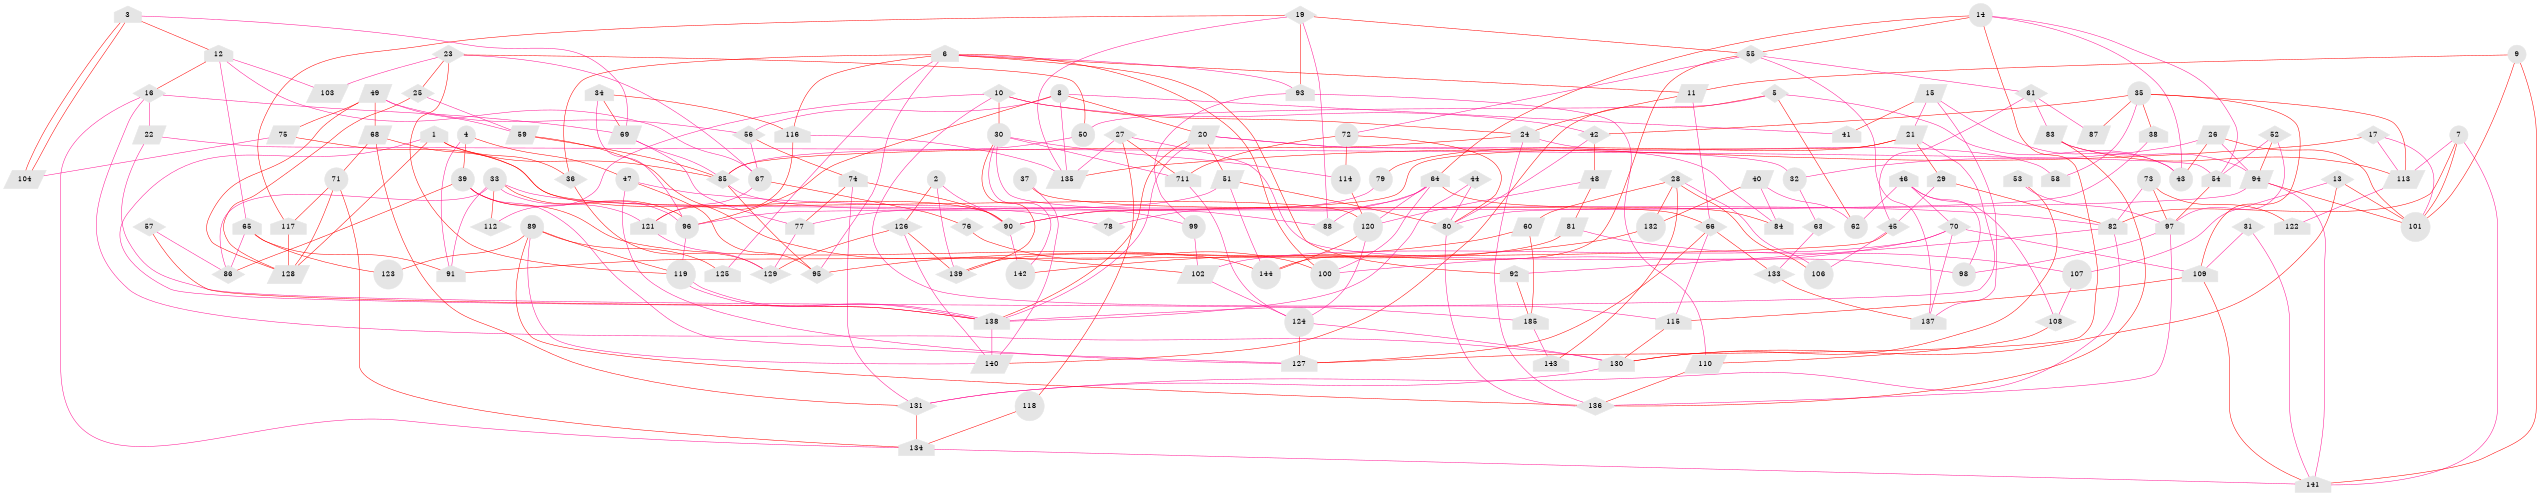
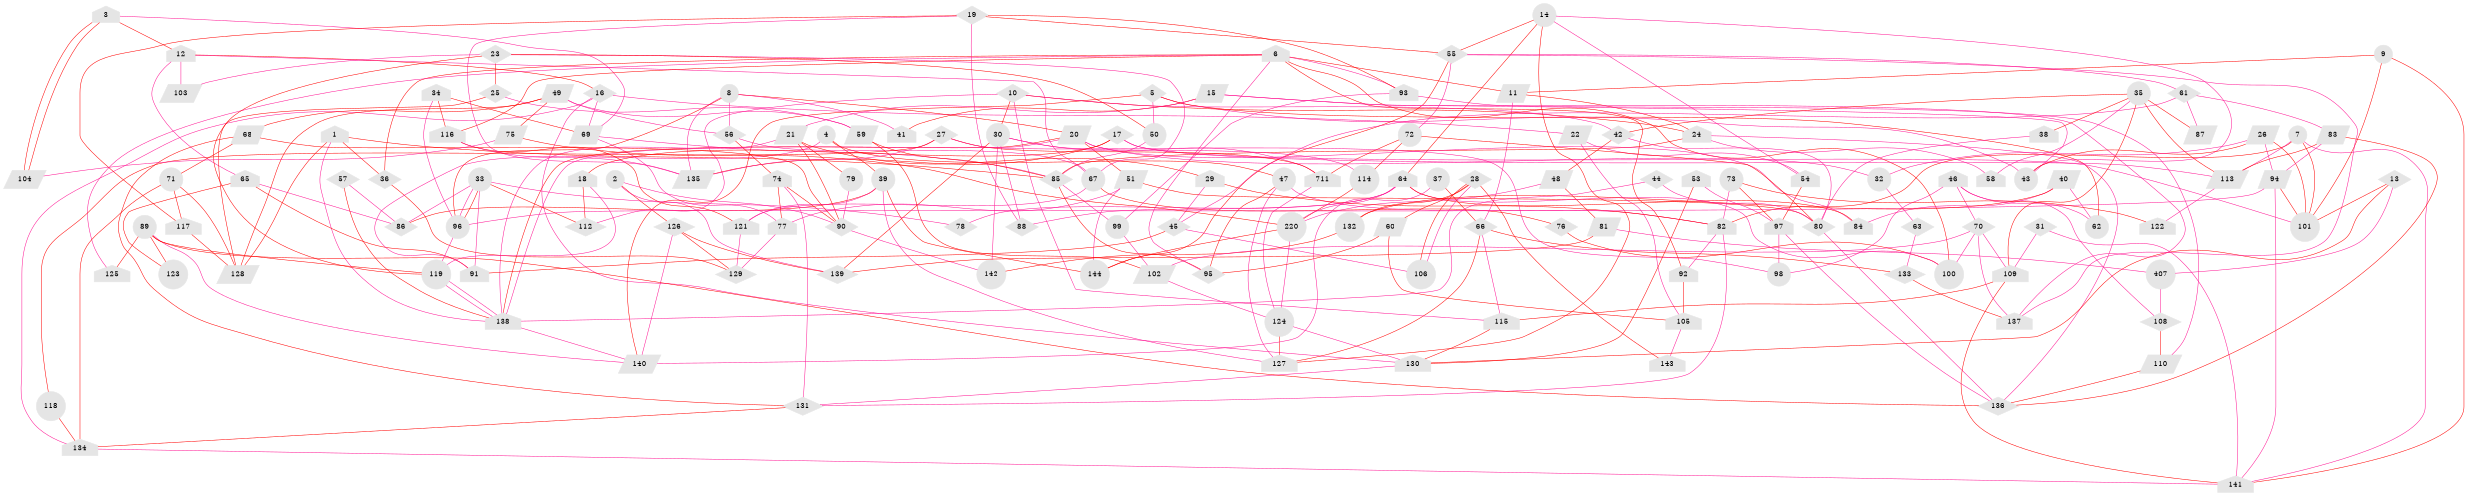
(2275, 135) -> none
none -> (583, 179)
(1368, 227) -> (1292, 227)
(2077, 274) -> (2161, 274)
(1531, 322) -> (1684, 322)
